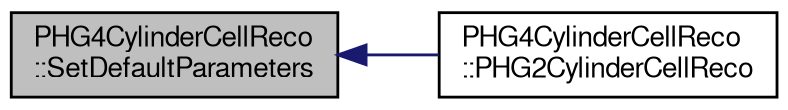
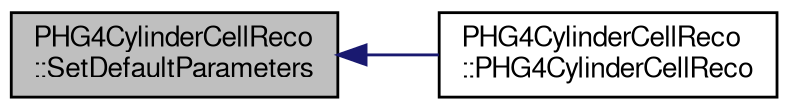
(608, 55) -> (608, 55)
